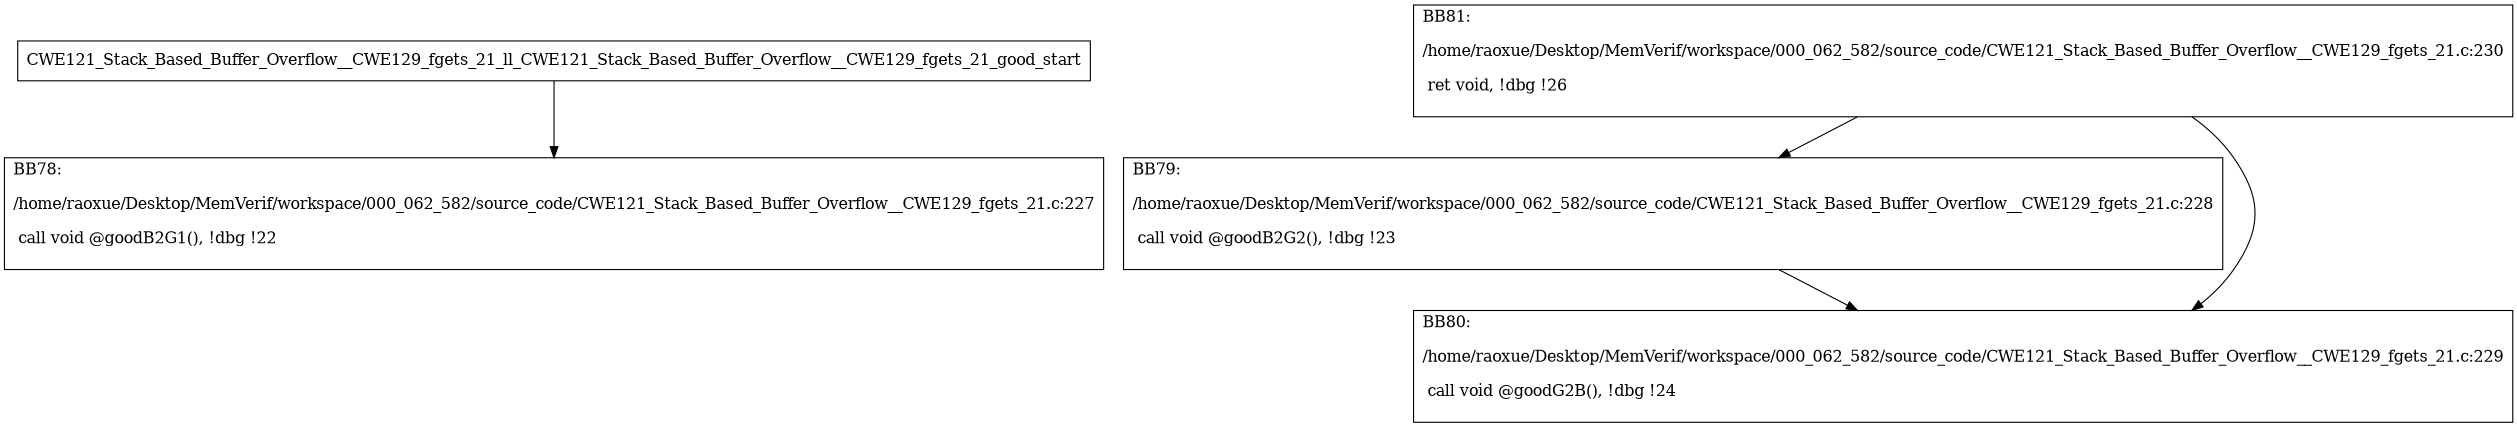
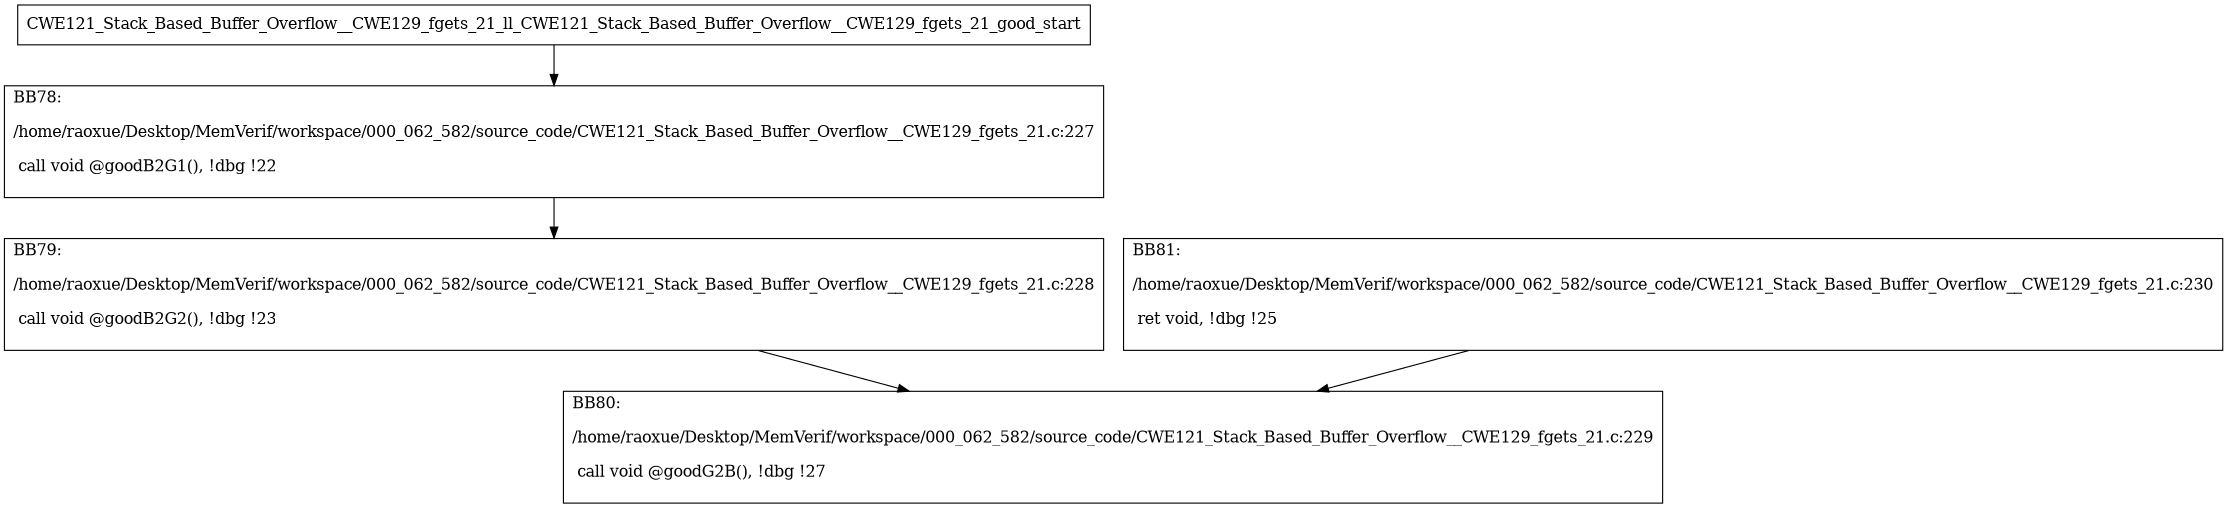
(1495, 86) -> (1205, 319)
(1823, 135) -> (554, 212)
(1549, 391) -> (699, 472)
